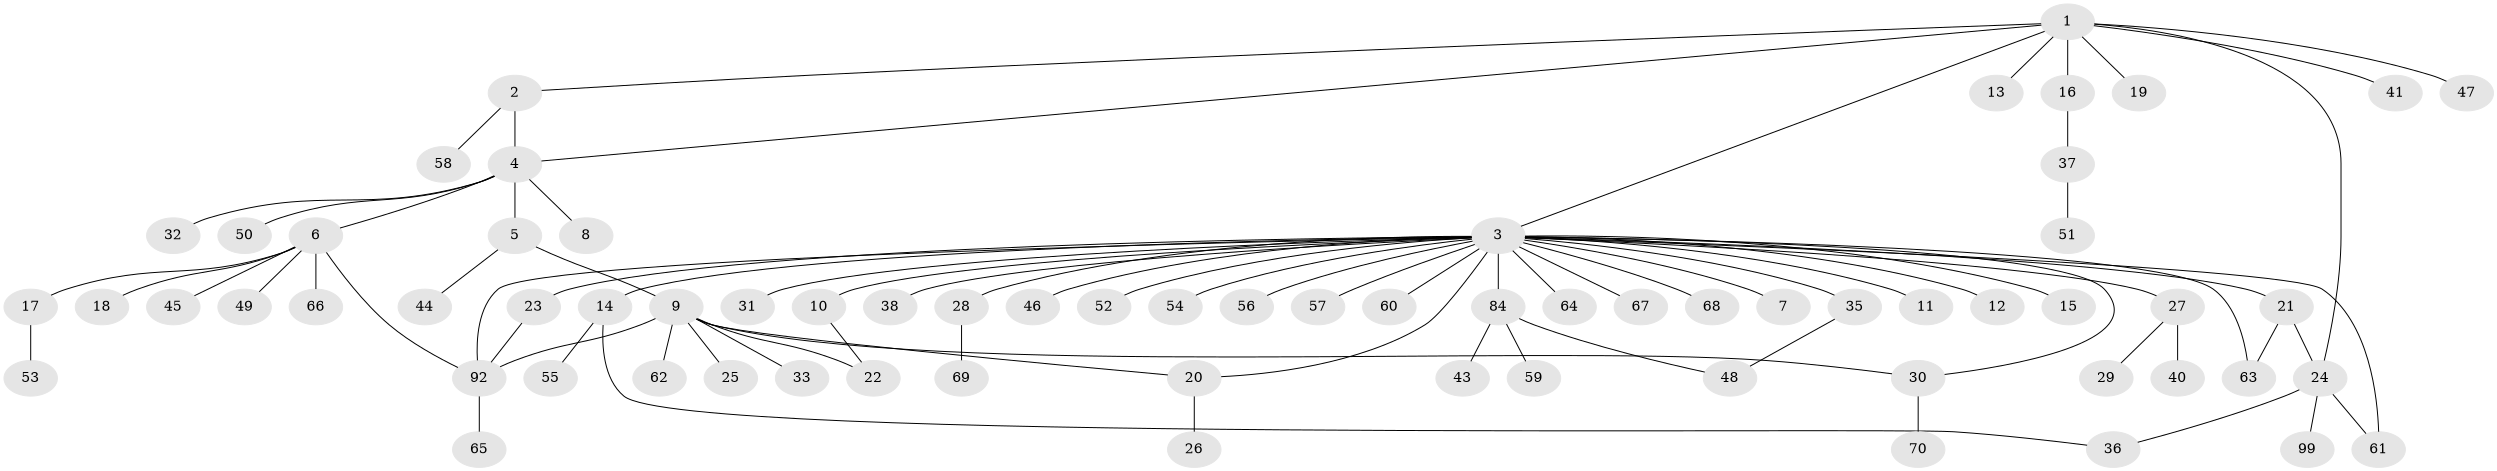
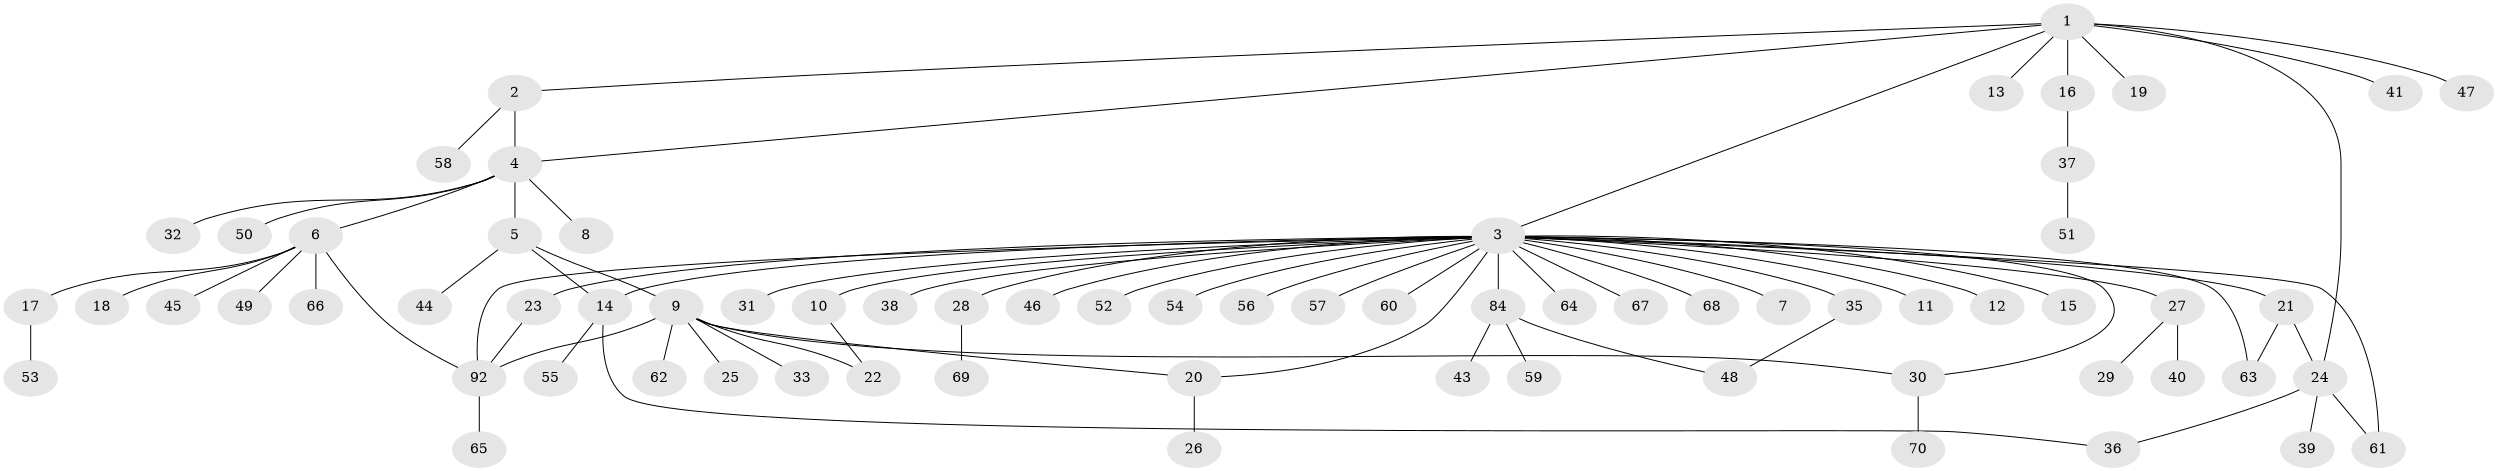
none -> (559, 270)
(2307, 450) -> (2307, 450)
